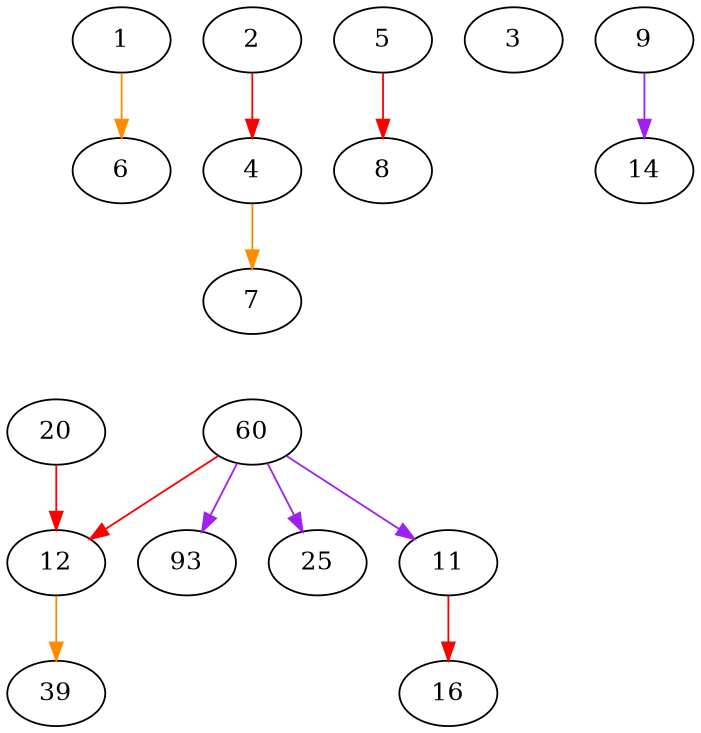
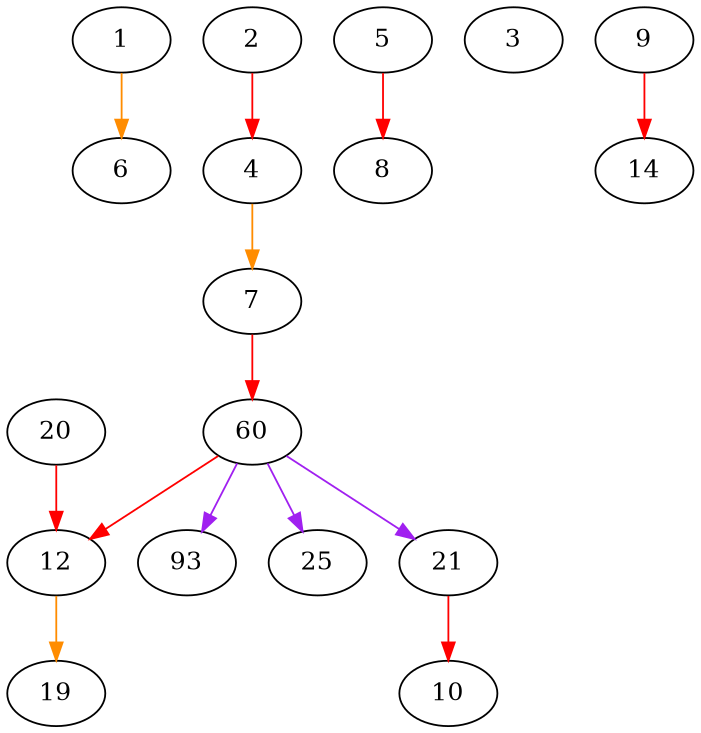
(644, 96) -> (644, 96)
none -> (252, 358)
(448, 563) -> (448, 563)
(56, 693) -> (56, 693)
(448, 693) -> (448, 693)
